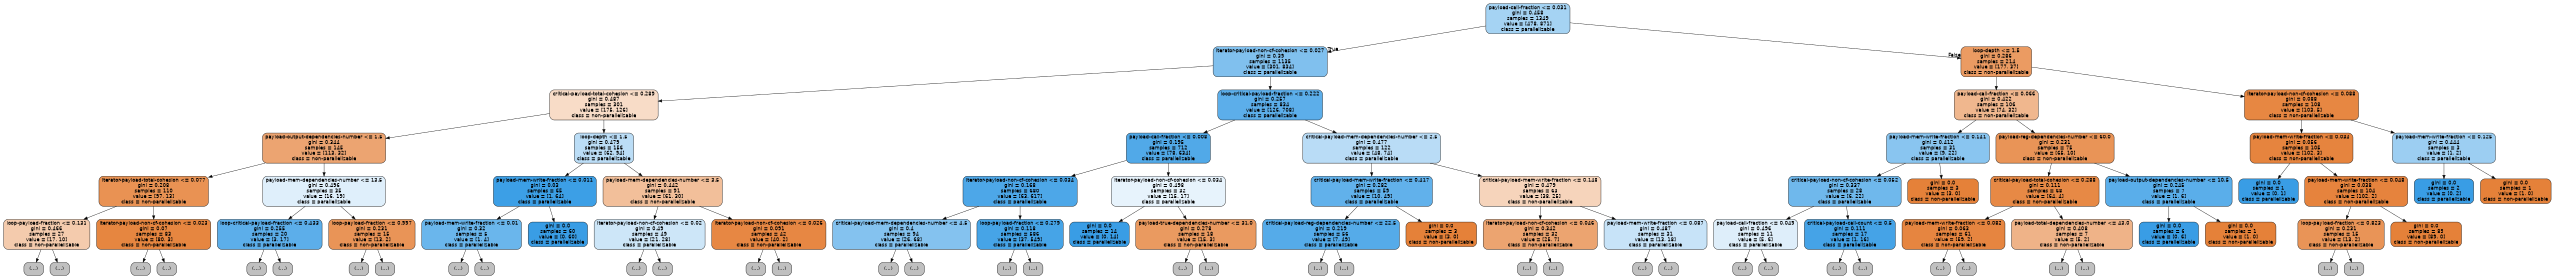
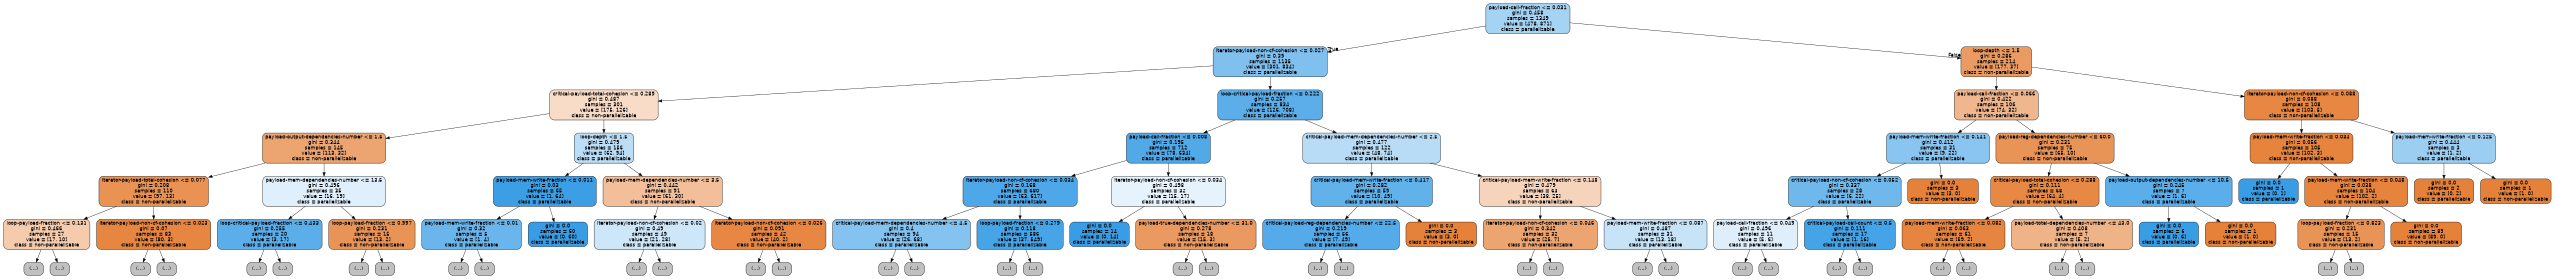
(2444, 191) -> (2444, 191)
